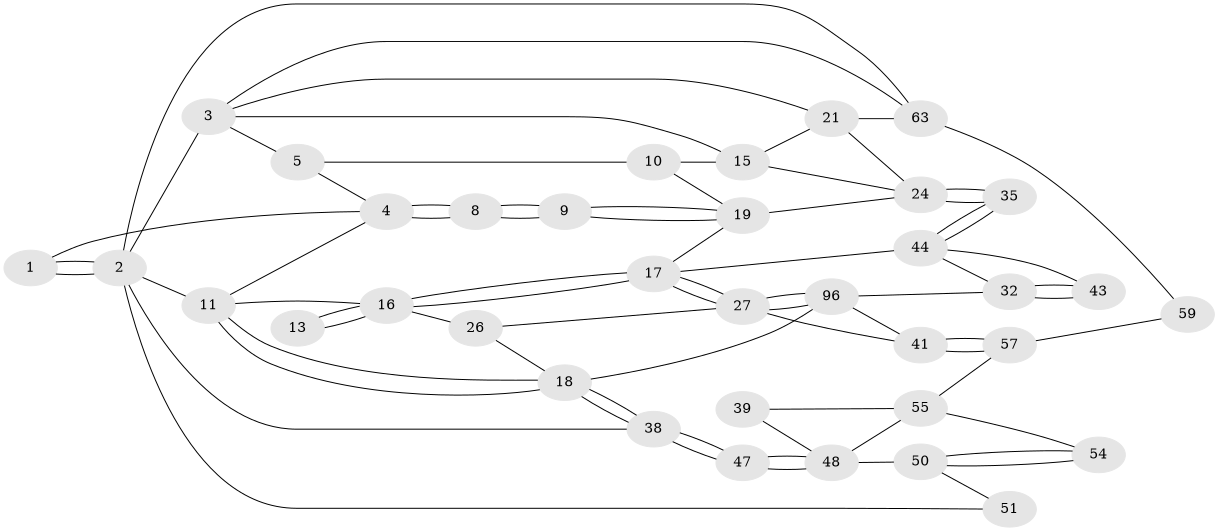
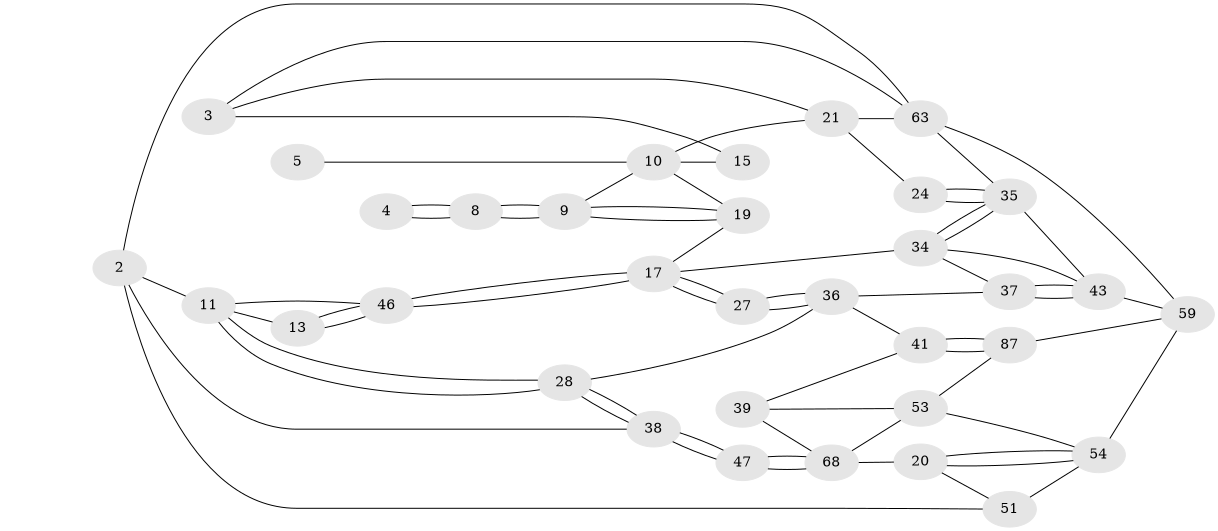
(253, 139) -> none
(787, 140) -> (739, 130)
none -> (965, 158)
(832, 178) -> none
(342, 187) -> none
none -> (609, 187)
(164, 192) -> none
(832, 205) -> none
none -> (1054, 244)
(921, 248) -> (921, 248)
(298, 259) -> (253, 317)
(31, 268) -> none
(1010, 292) -> (1010, 292)
(832, 297) -> (832, 297)
none -> (1143, 303)
(387, 306) -> (387, 306)
(476, 328) -> none
(831, 329) -> (832, 377)
(1010, 345) -> (1010, 345)
(565, 383) -> (565, 383)
none -> (1143, 385)
(921, 408) -> (921, 408)
(921, 462) -> (921, 462)
(832, 463) -> (832, 463)
none -> (1054, 482)
